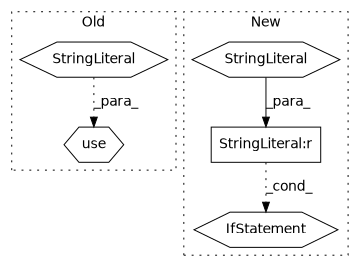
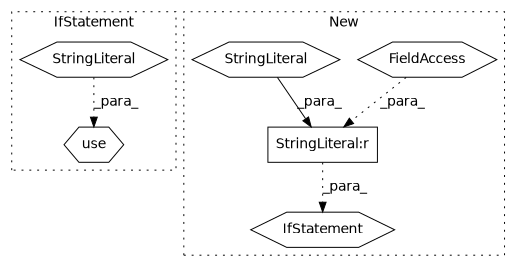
(94, 23) -> (94, 23)
none -> (427, 60)
(289, 187) -> (345, 187)
